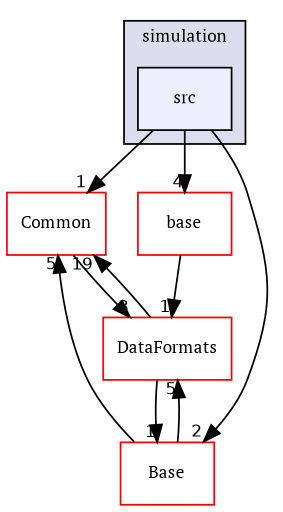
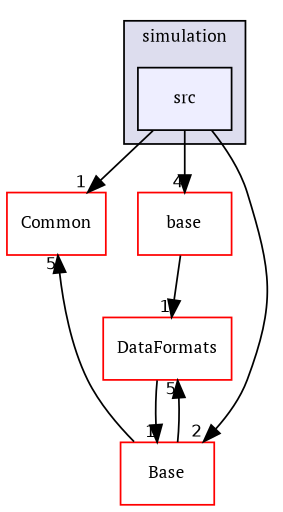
(95, 281) -> none
(129, 292) -> none
